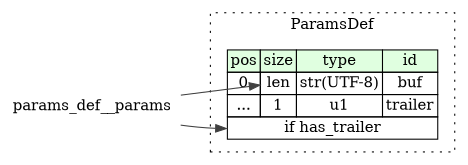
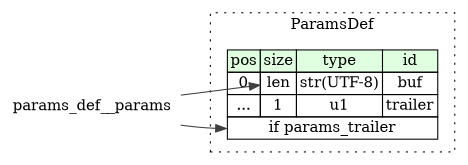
(333, 128) -> (333, 128)
